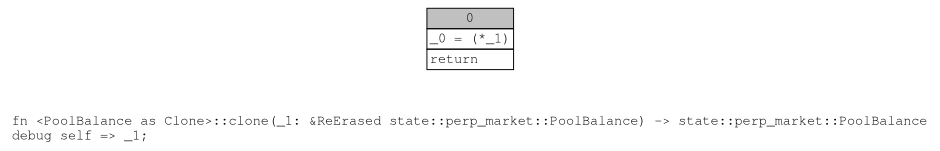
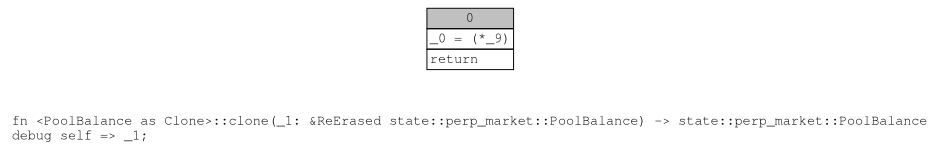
(470, 38) -> (470, 38)
